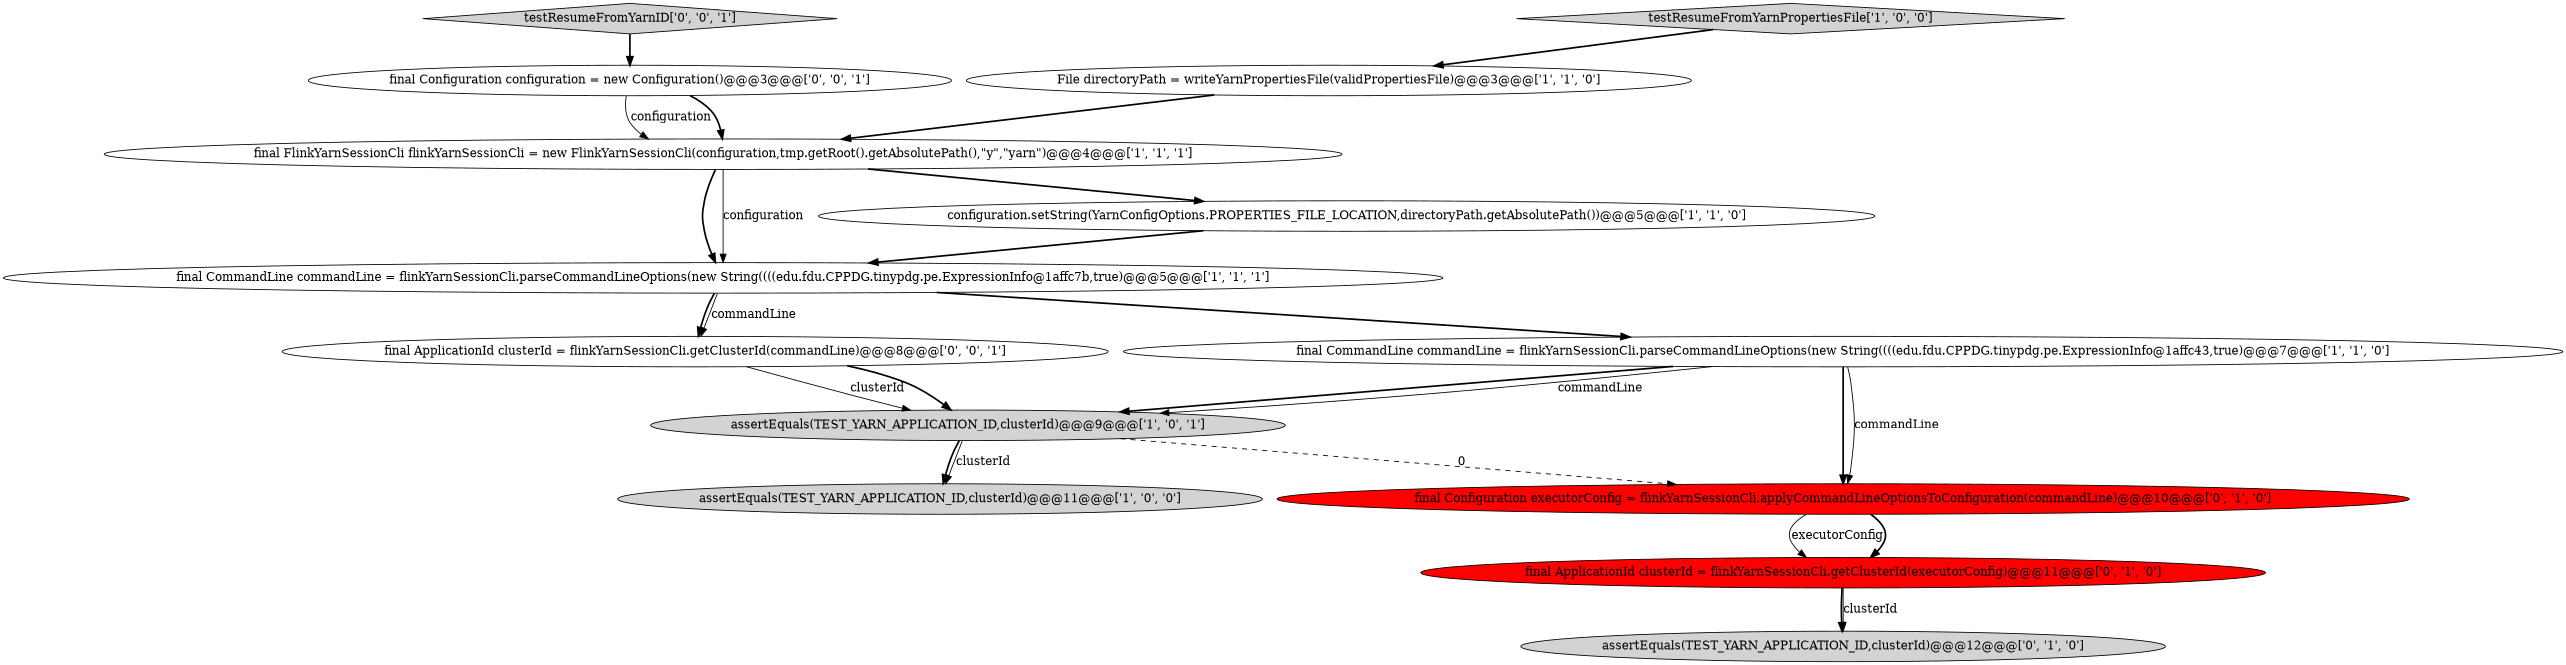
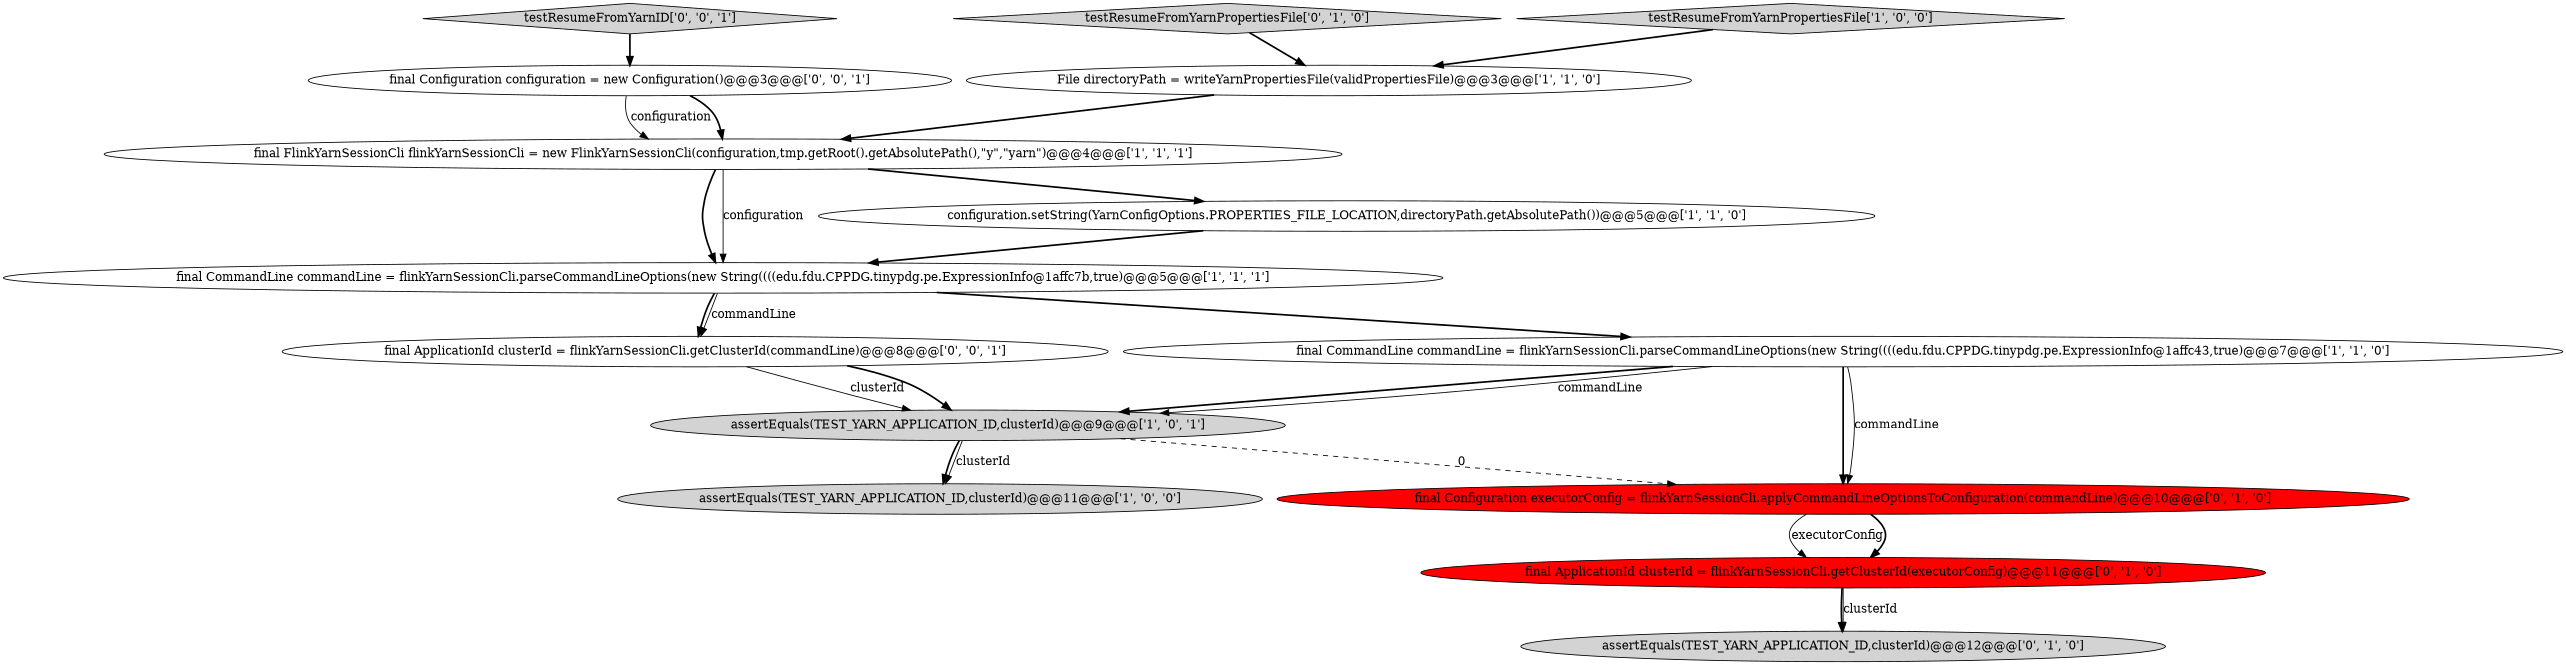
none -> (1227, 19)
